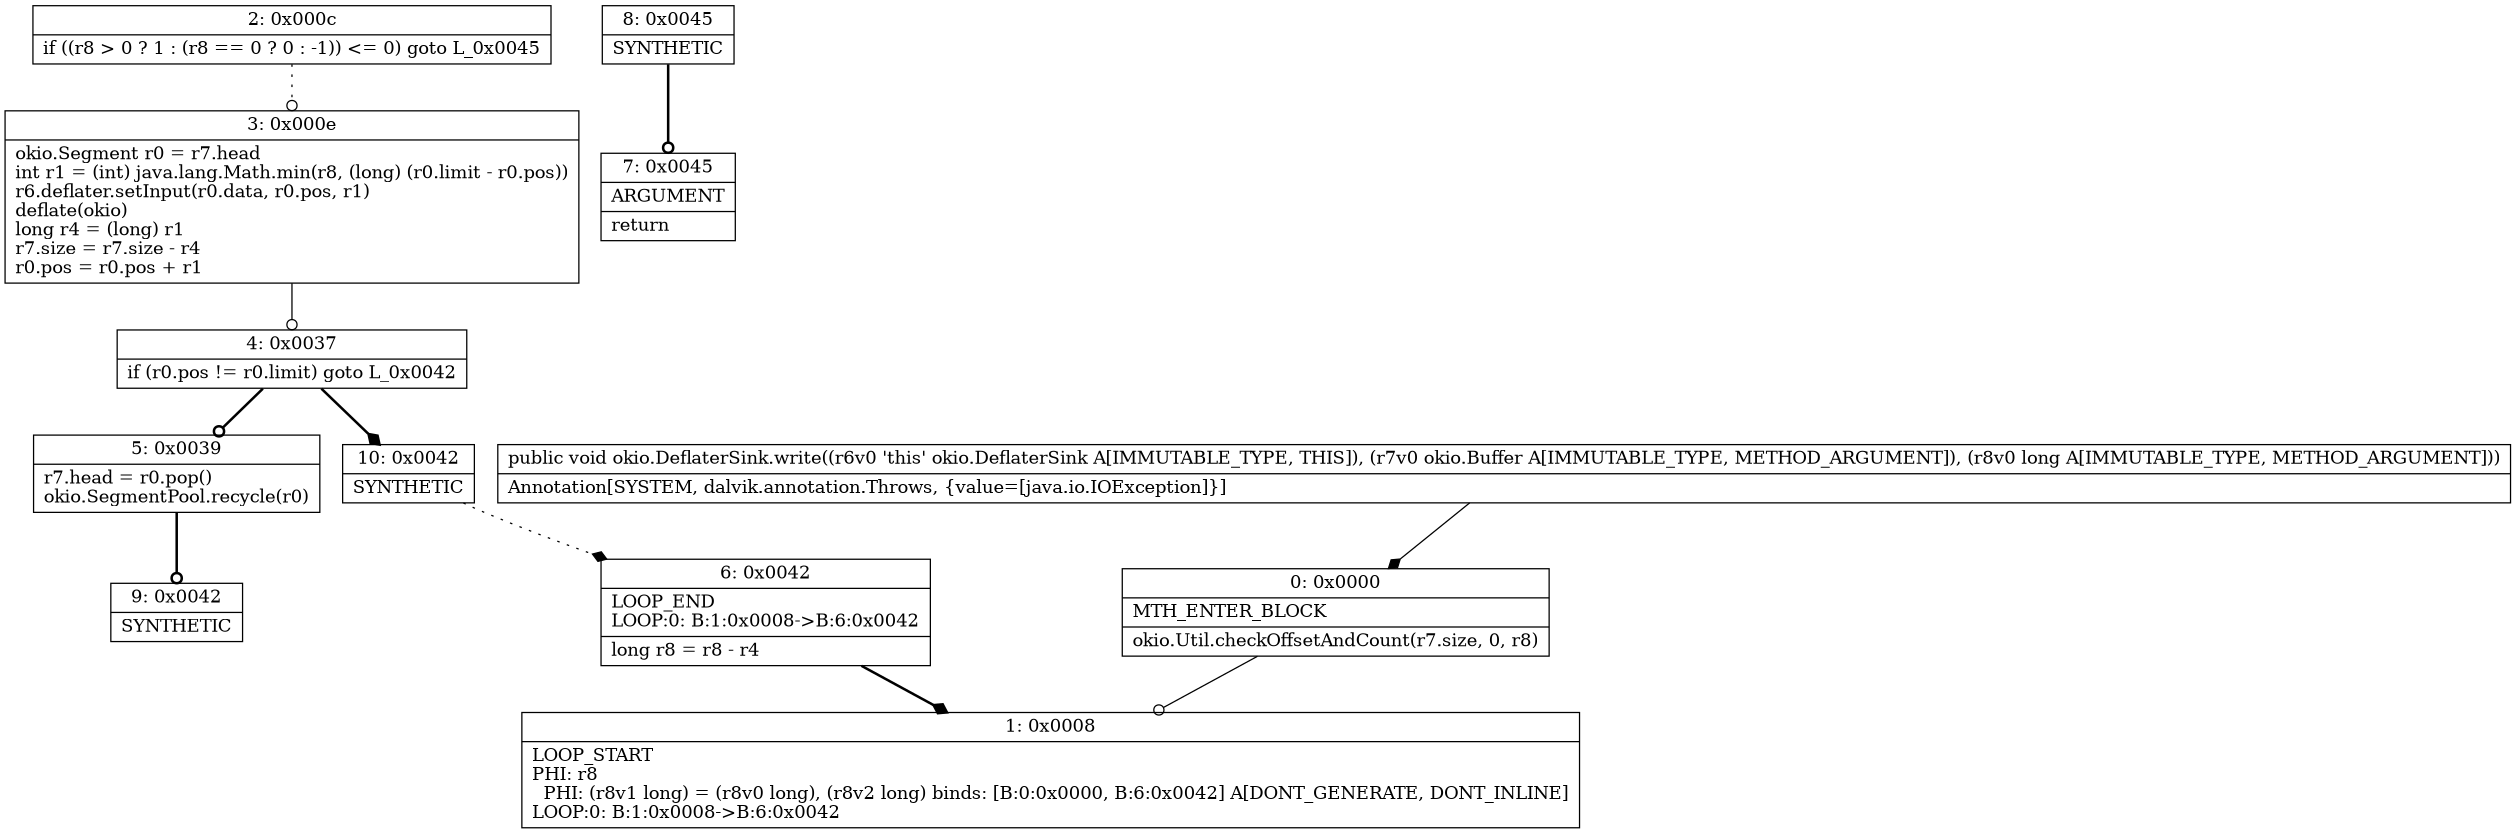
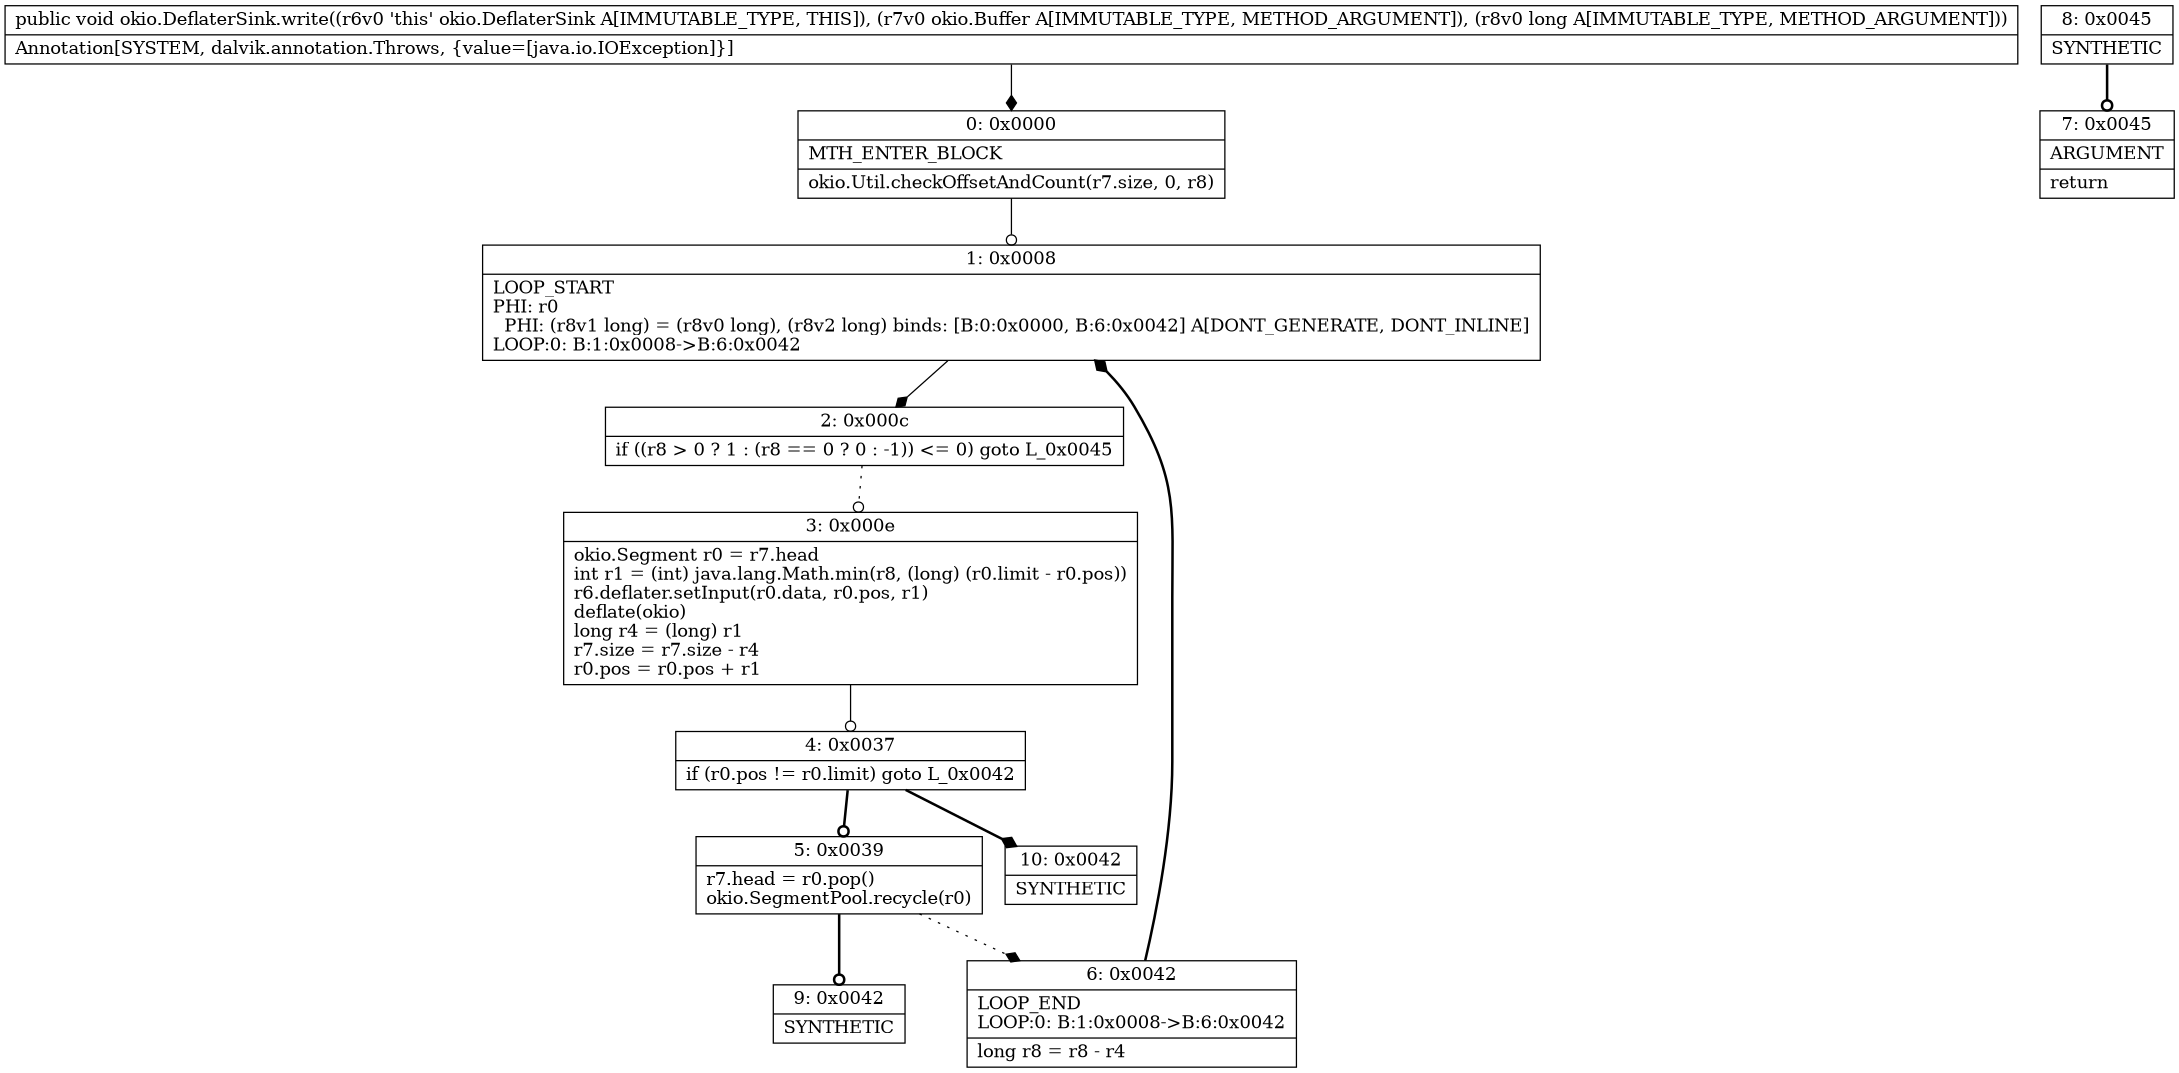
none -> (928, 379)
(527, 530) -> (963, 934)
(568, 775) -> (529, 307)
